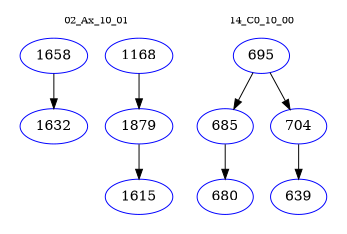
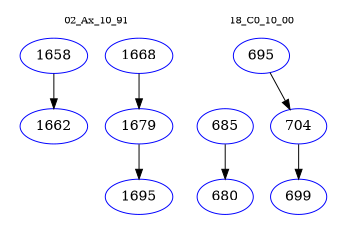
(96, 21) -> (96, 21)
(262, 21) -> (262, 21)
(139, 56) -> (139, 56)
(246, 86) -> none
(54, 126) -> (54, 126)
(139, 126) -> (139, 126)
(139, 197) -> (139, 197)
(299, 197) -> (299, 197)
